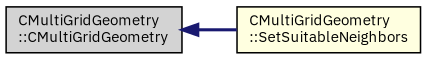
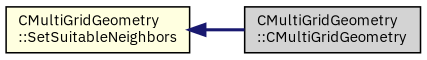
(217, 30) -> (225, 30)
